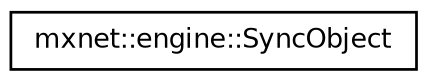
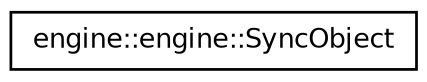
(214, 41) -> (214, 41)
